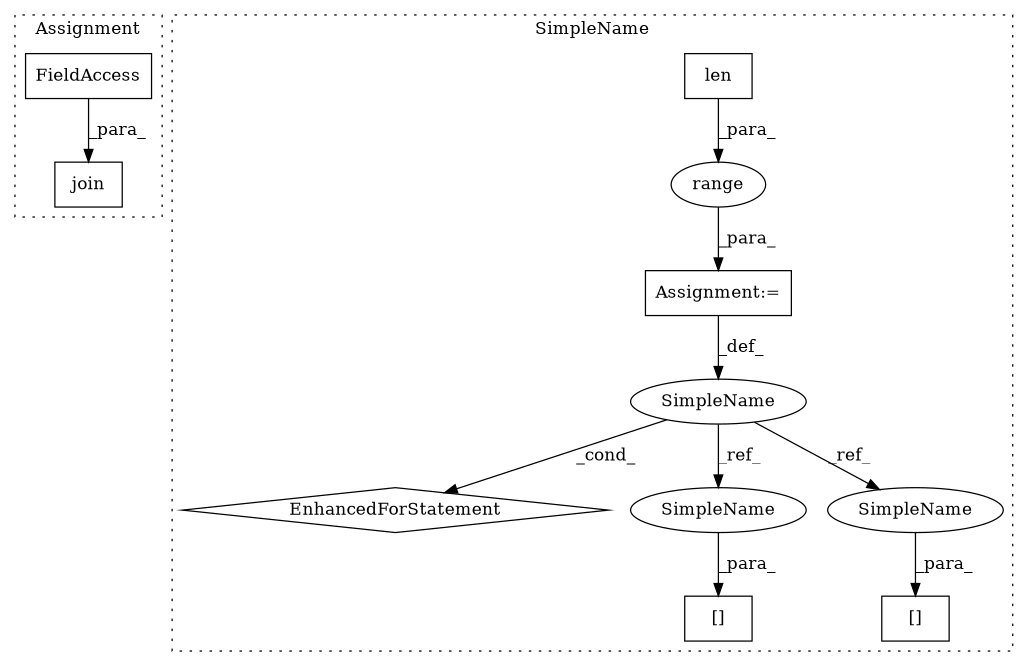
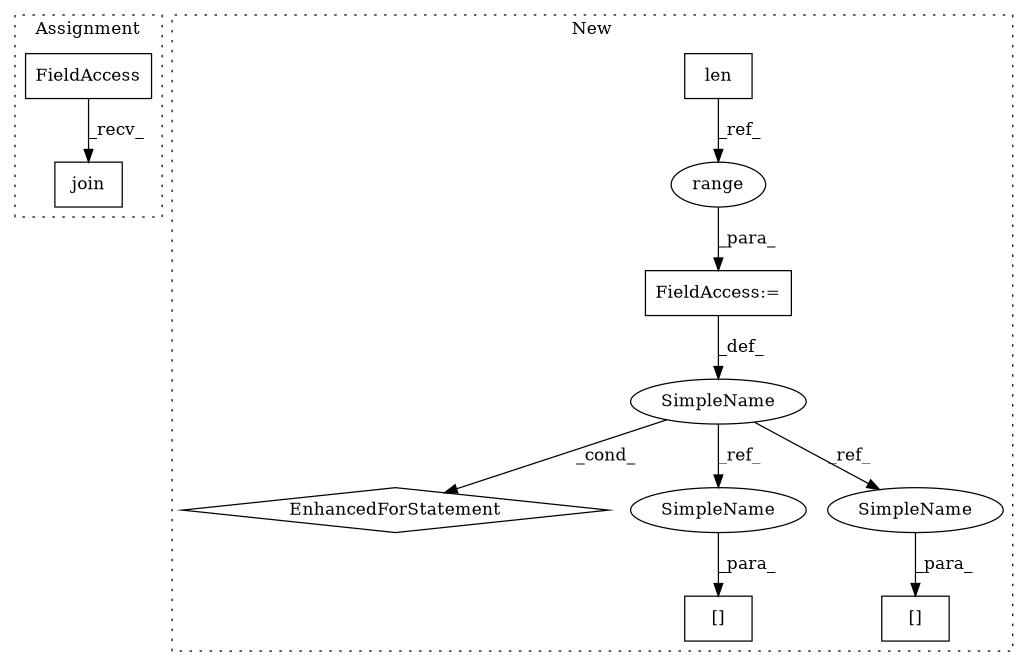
(592, 29) -> (592, 29)
(117, 130) -> (117, 130)
(747, 130) -> (740, 130)
(718, 293) -> (718, 293)
